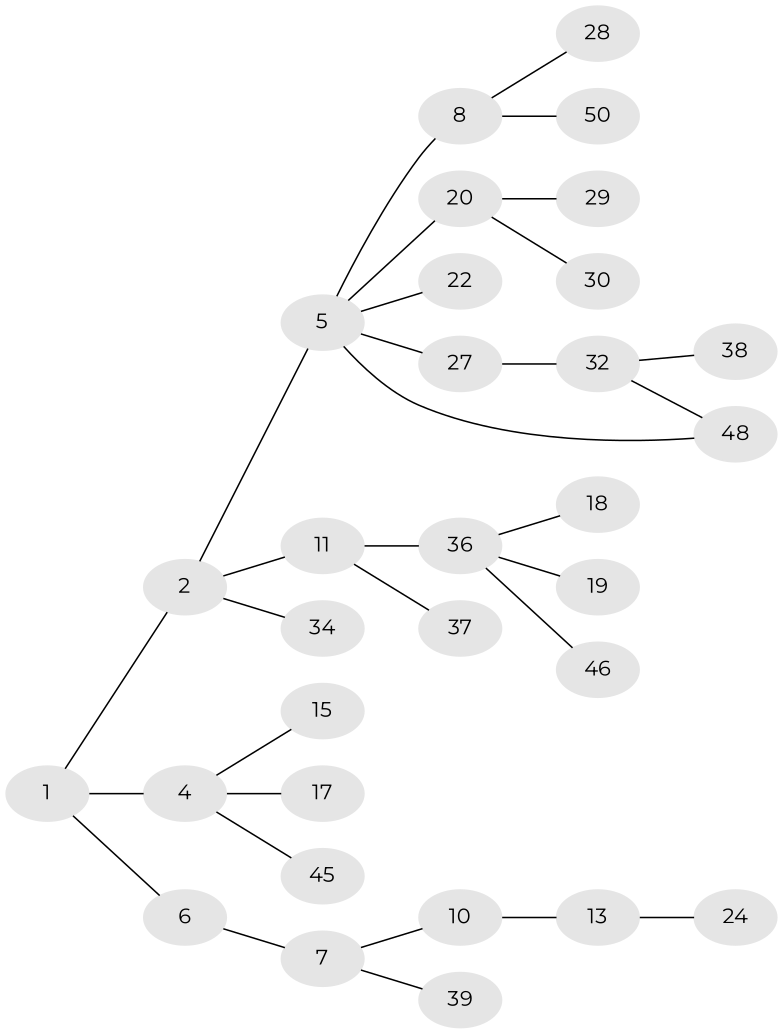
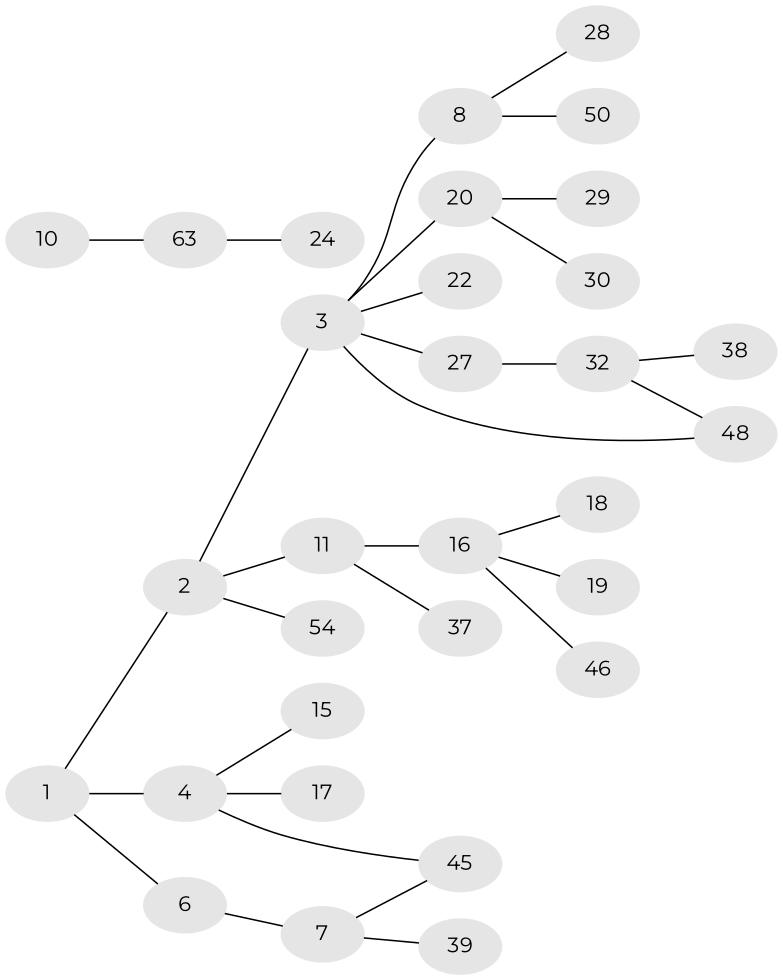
(323, 323) -> (323, 323)
(460, 546) -> (460, 546)
(323, 628) -> (323, 628)
(598, 917) -> (185, 240)
(392, 938) -> (392, 899)
